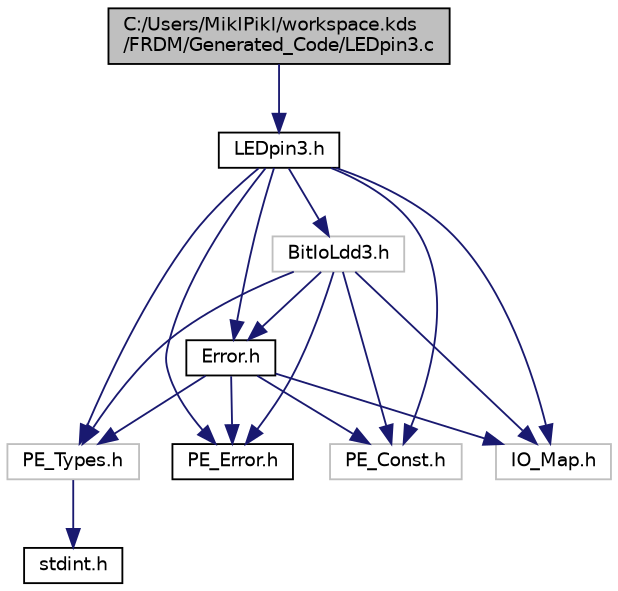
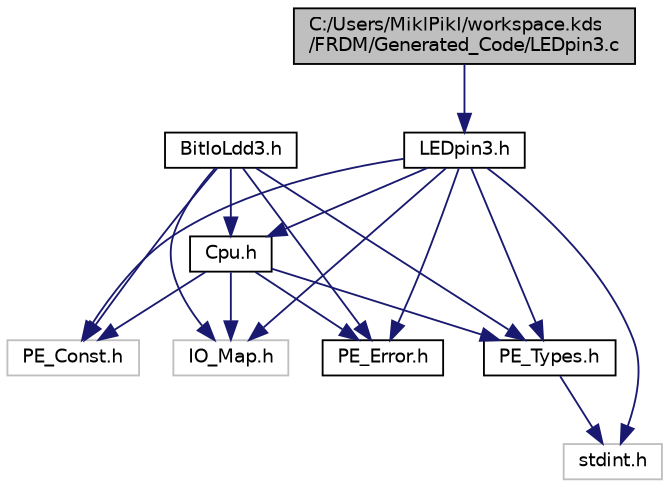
(304, 194) -> (599, 279)
(338, 254) -> (231, 150)
(231, 358) -> (231, 254)
(73, 462) -> (550, 358)
(73, 566) -> (613, 462)
